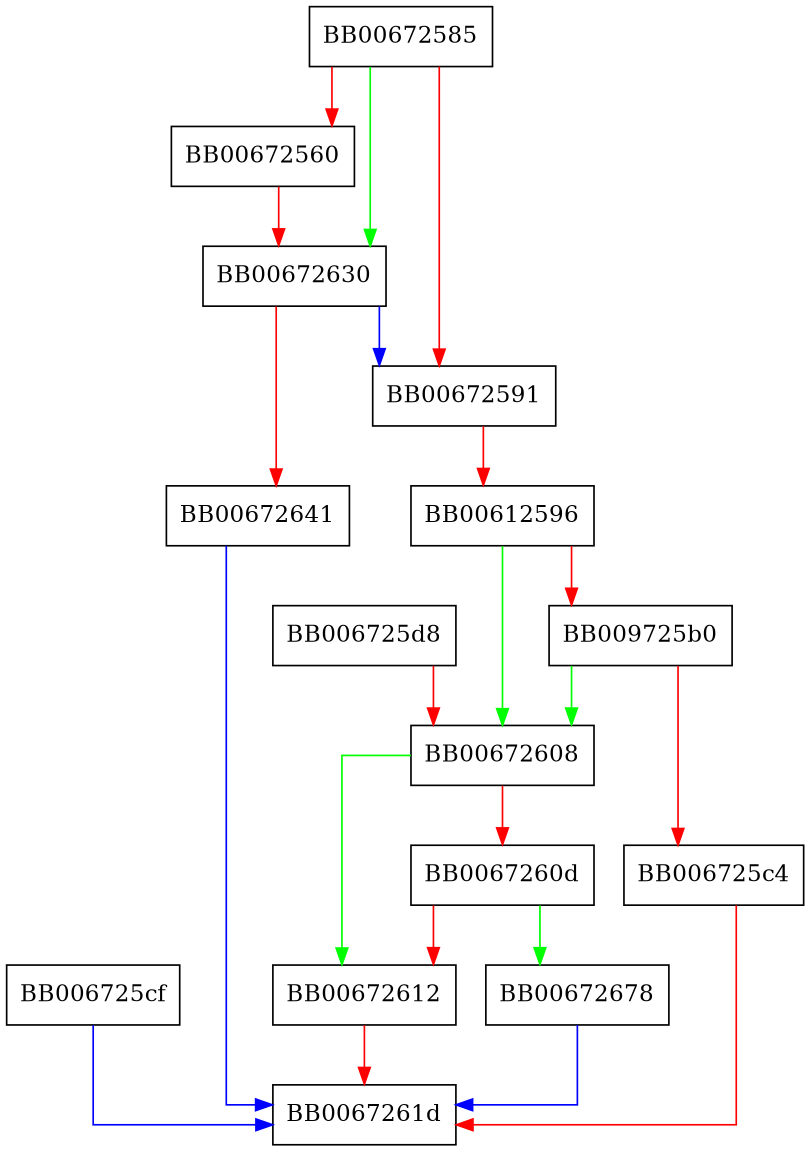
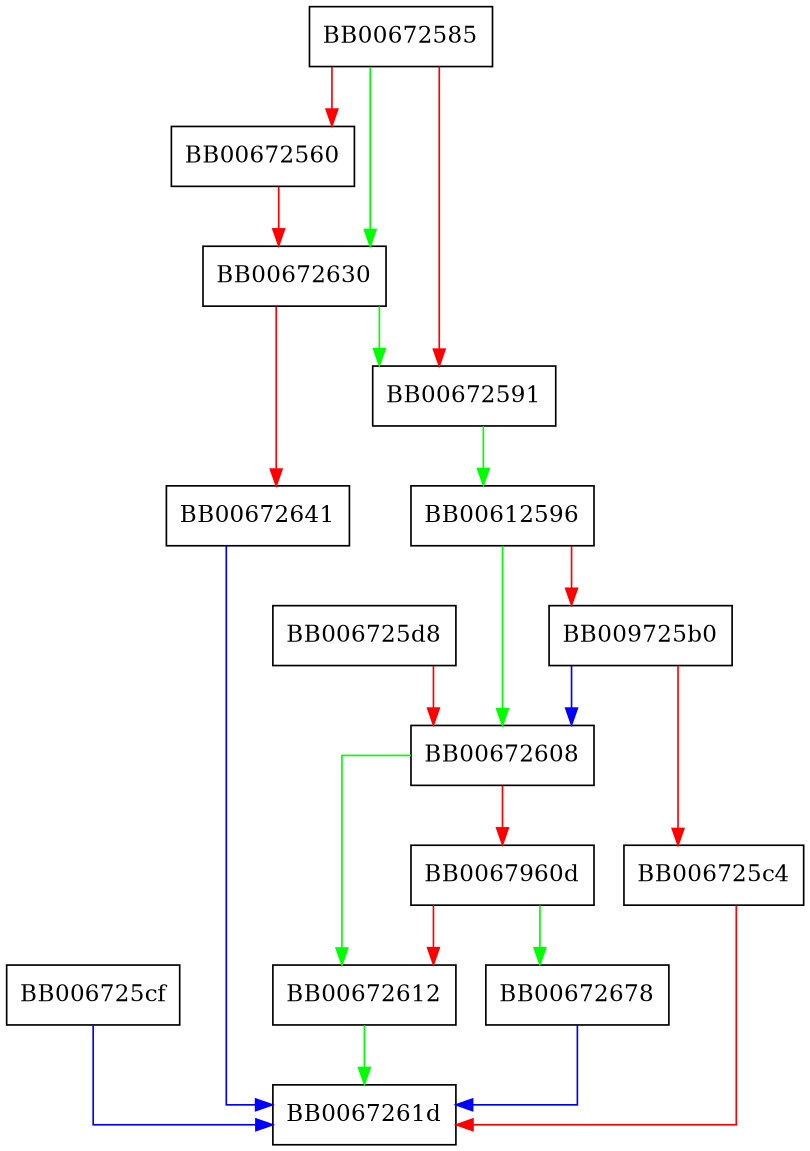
(379, 328) -> (379, 328)
(483, 447) -> (483, 447)
(572, 687) -> (572, 687)
(502, 875) -> (502, 875)
(364, 1046) -> (364, 1046)
